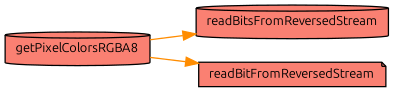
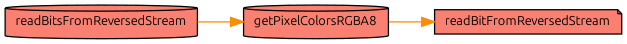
(166, 38) -> (214, 22)
